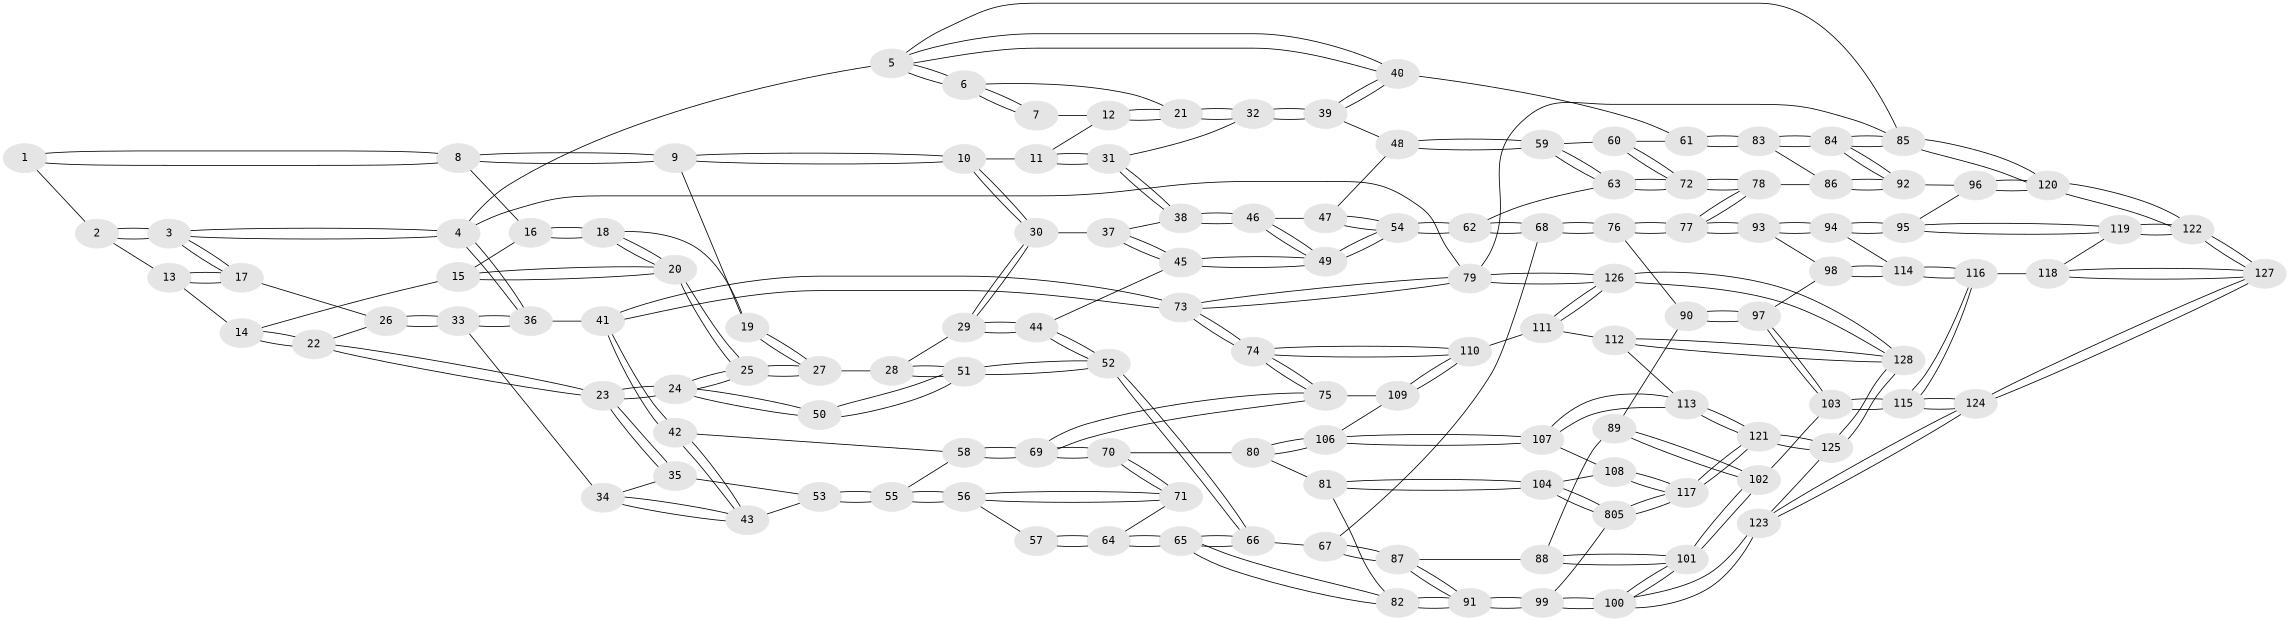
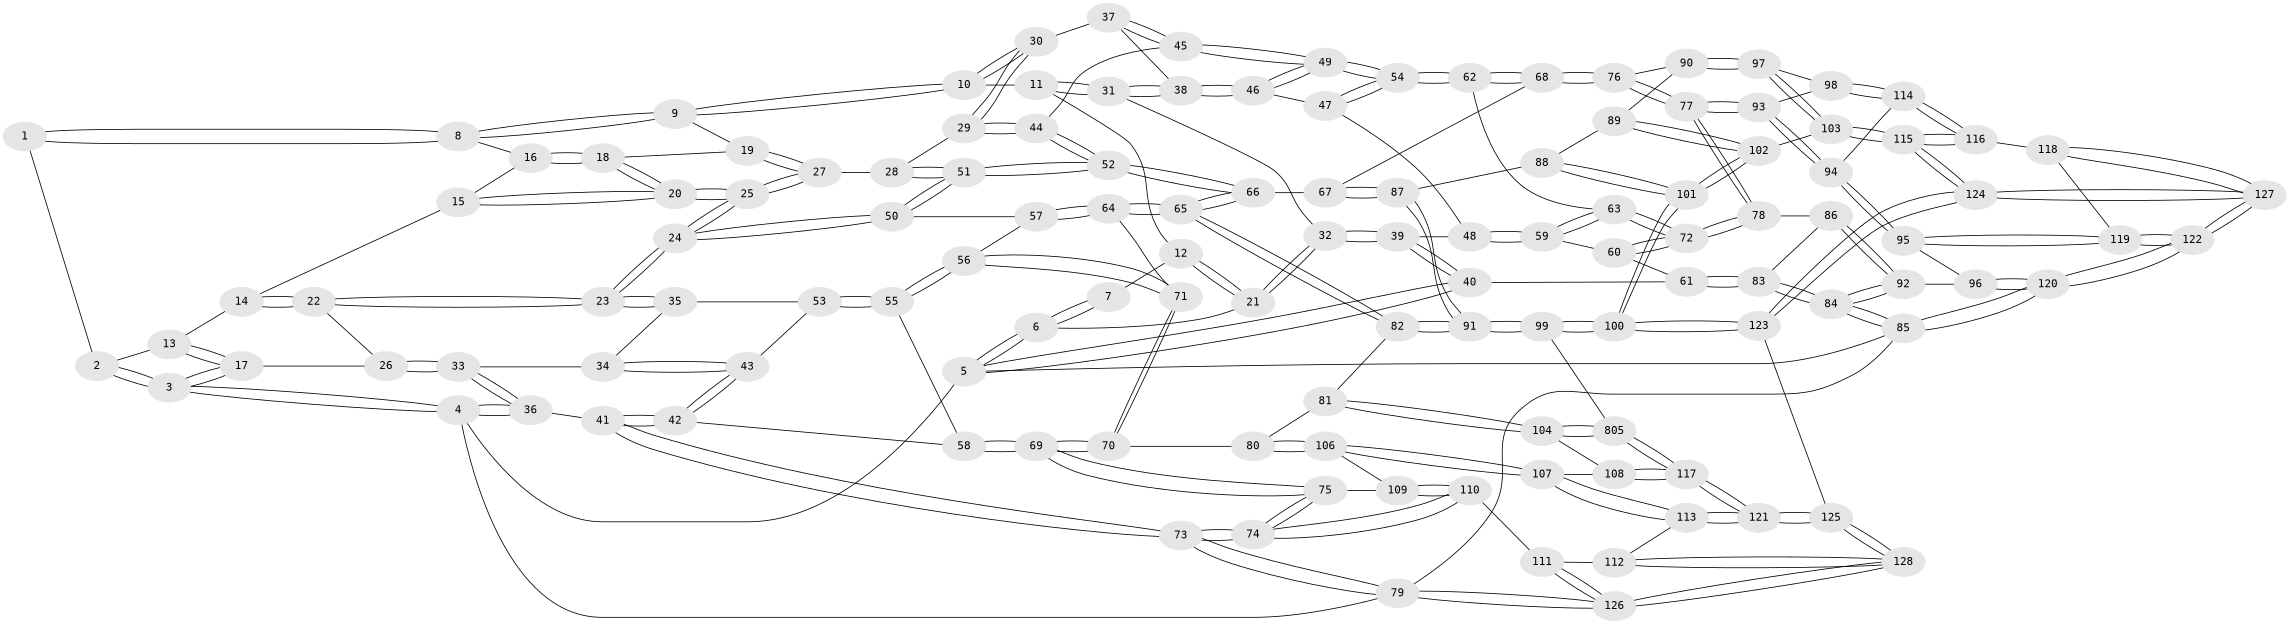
none -> (964, 217)
